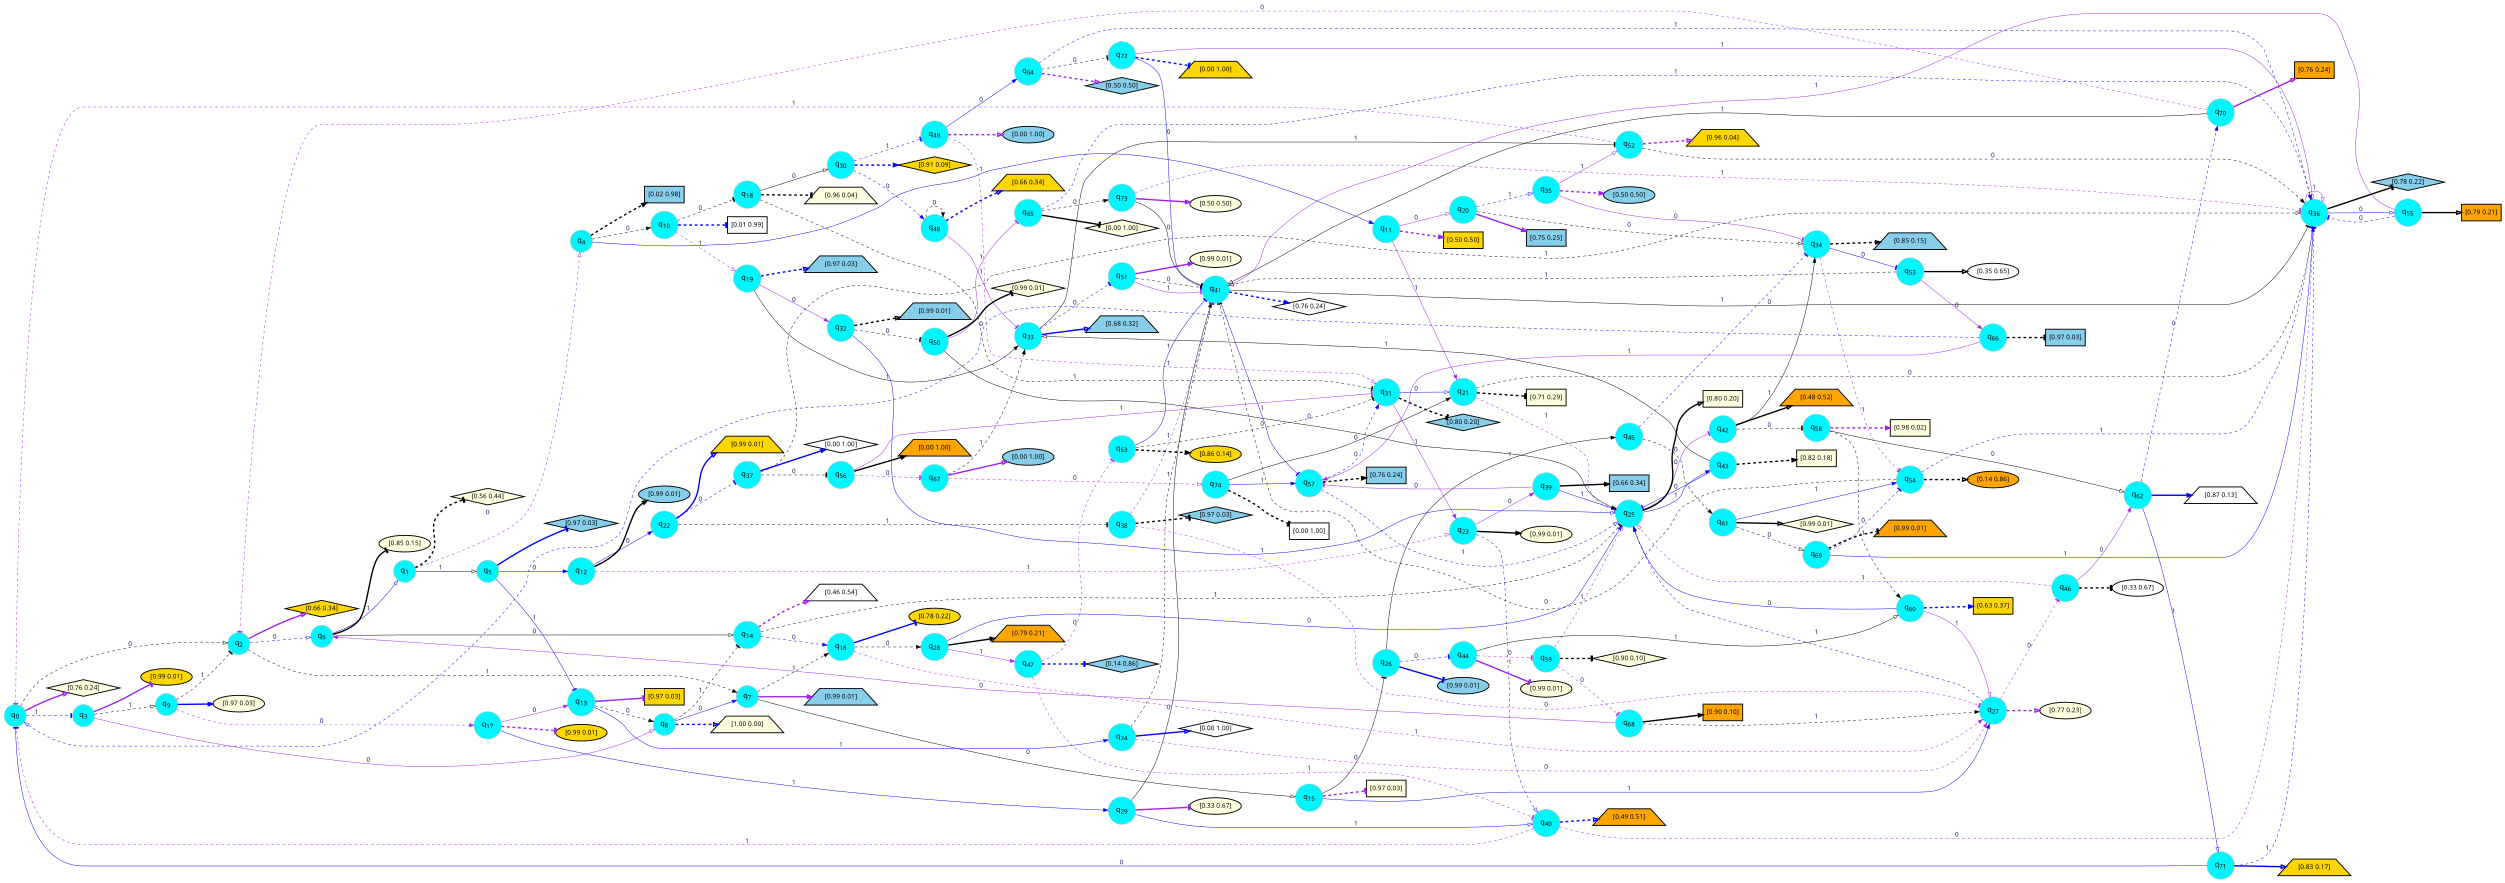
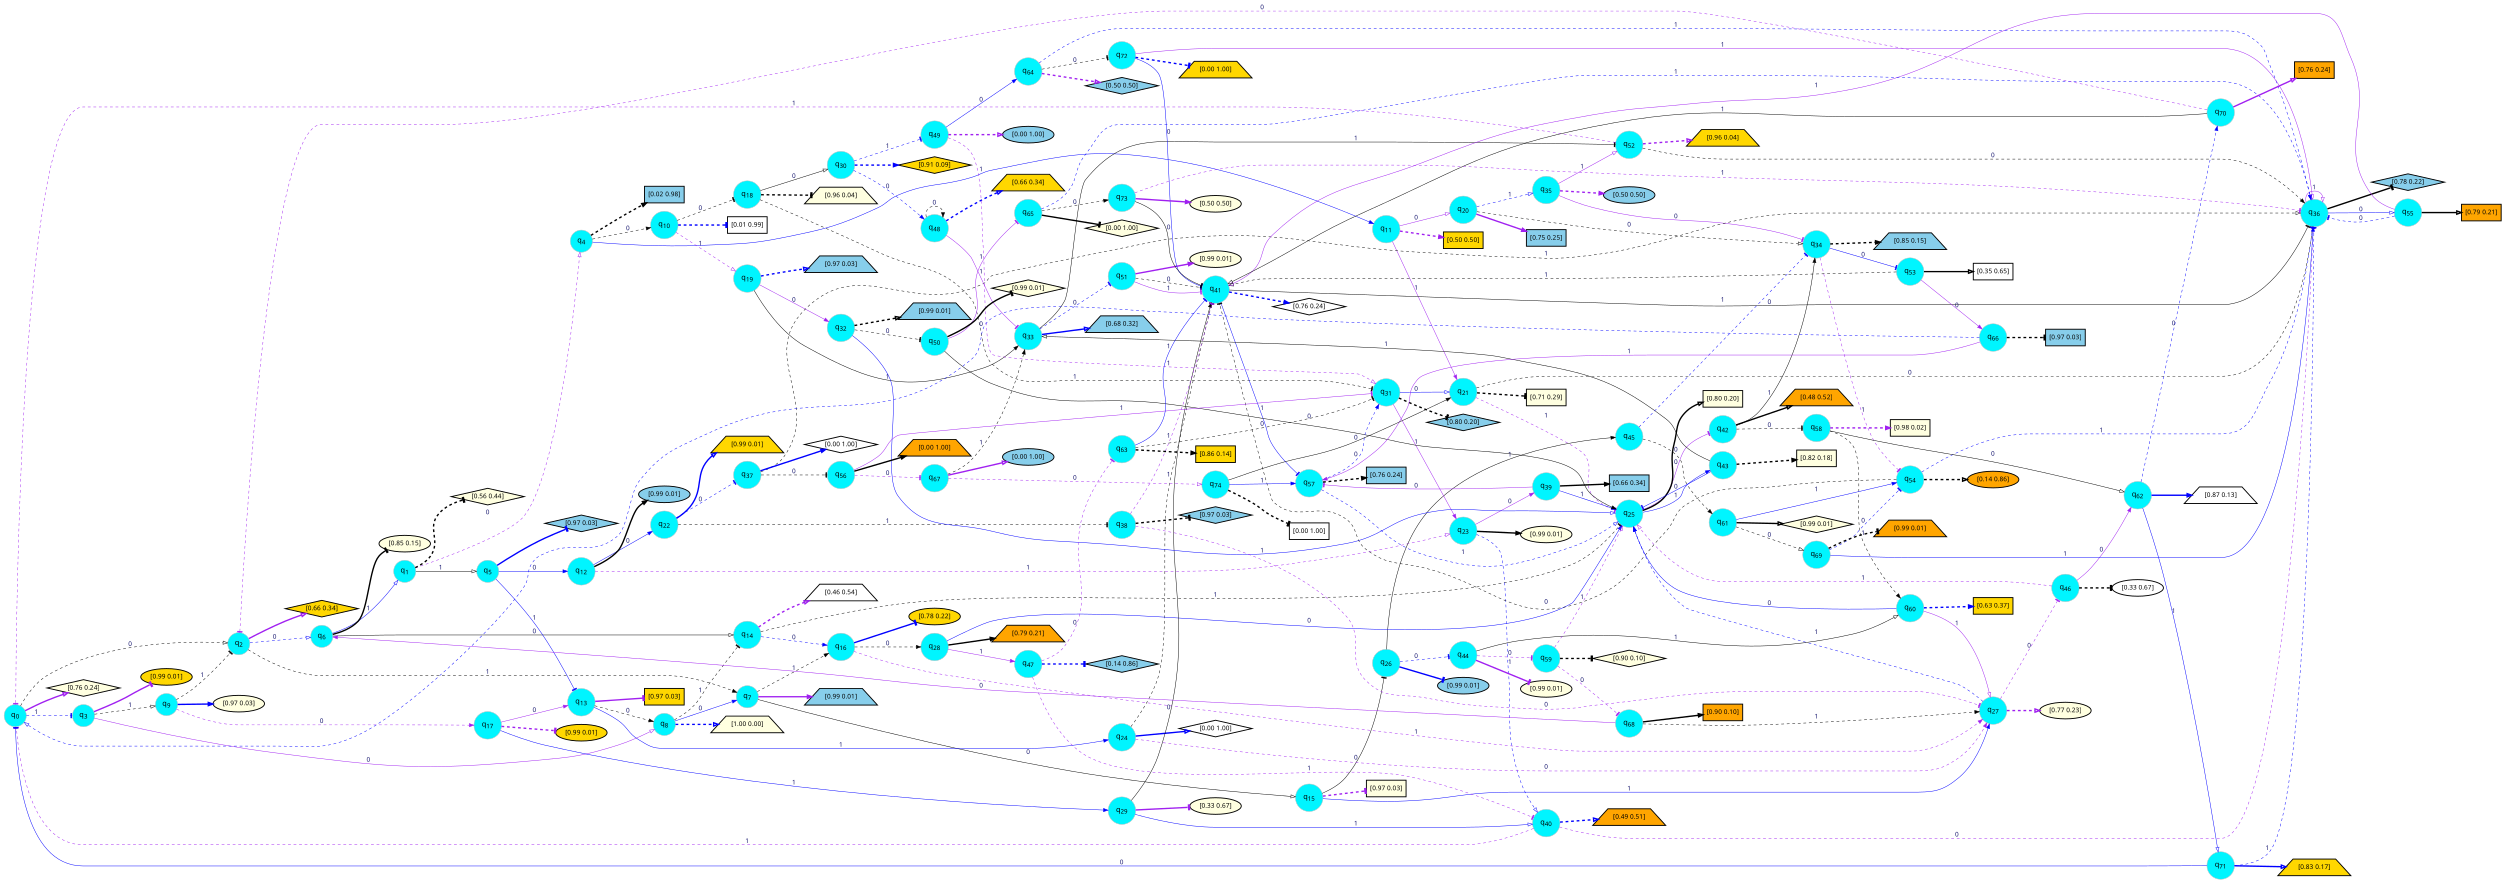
(1993, 272) -> (1993, 272)
(1216, 454) -> (1216, 454)
